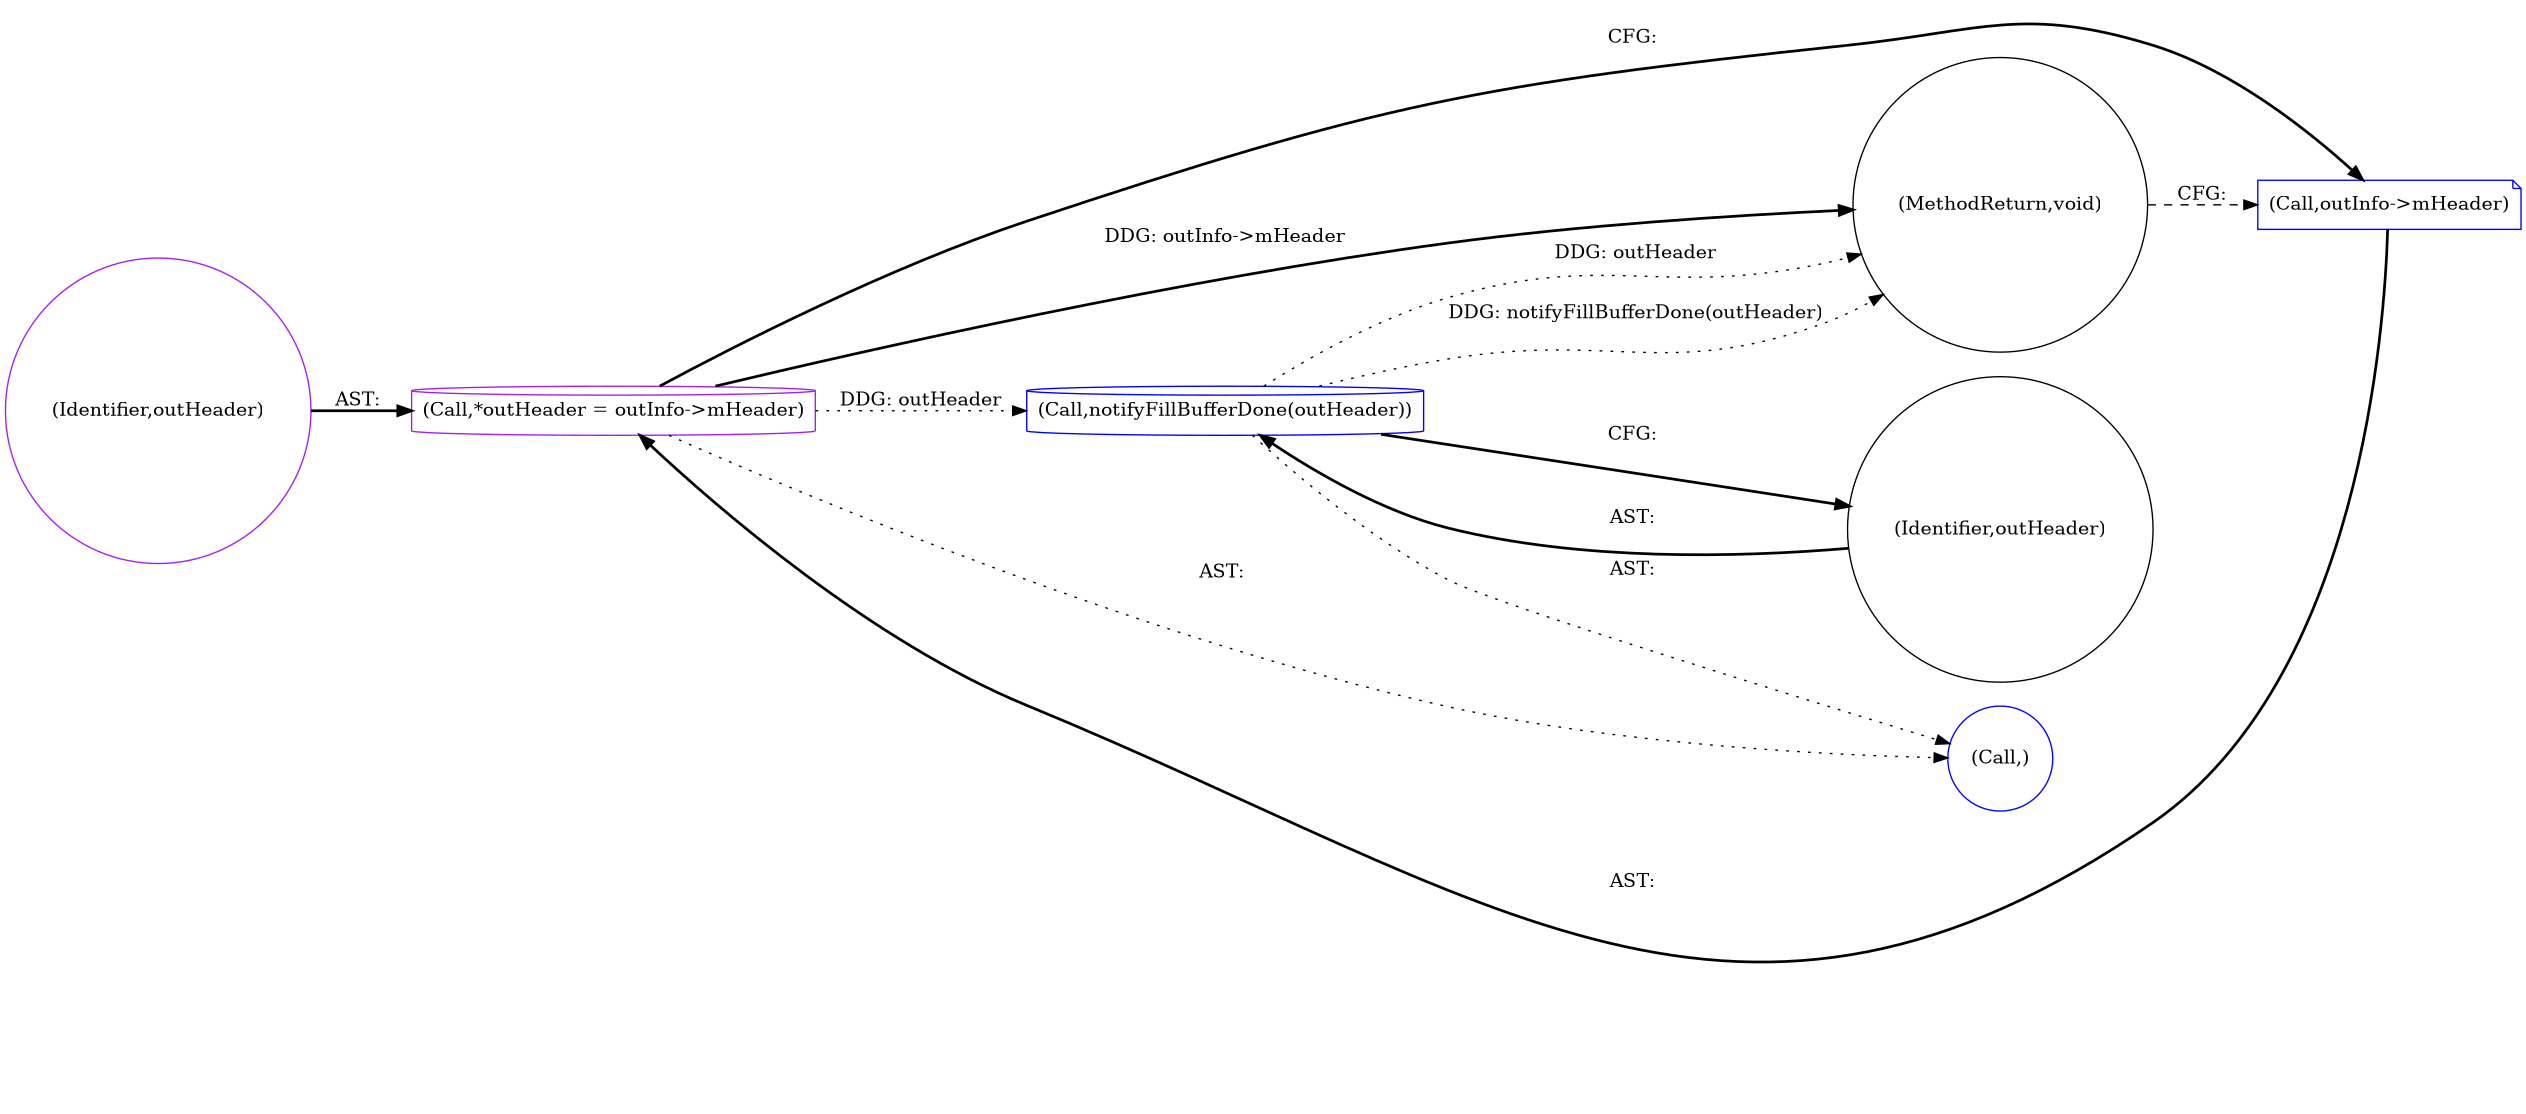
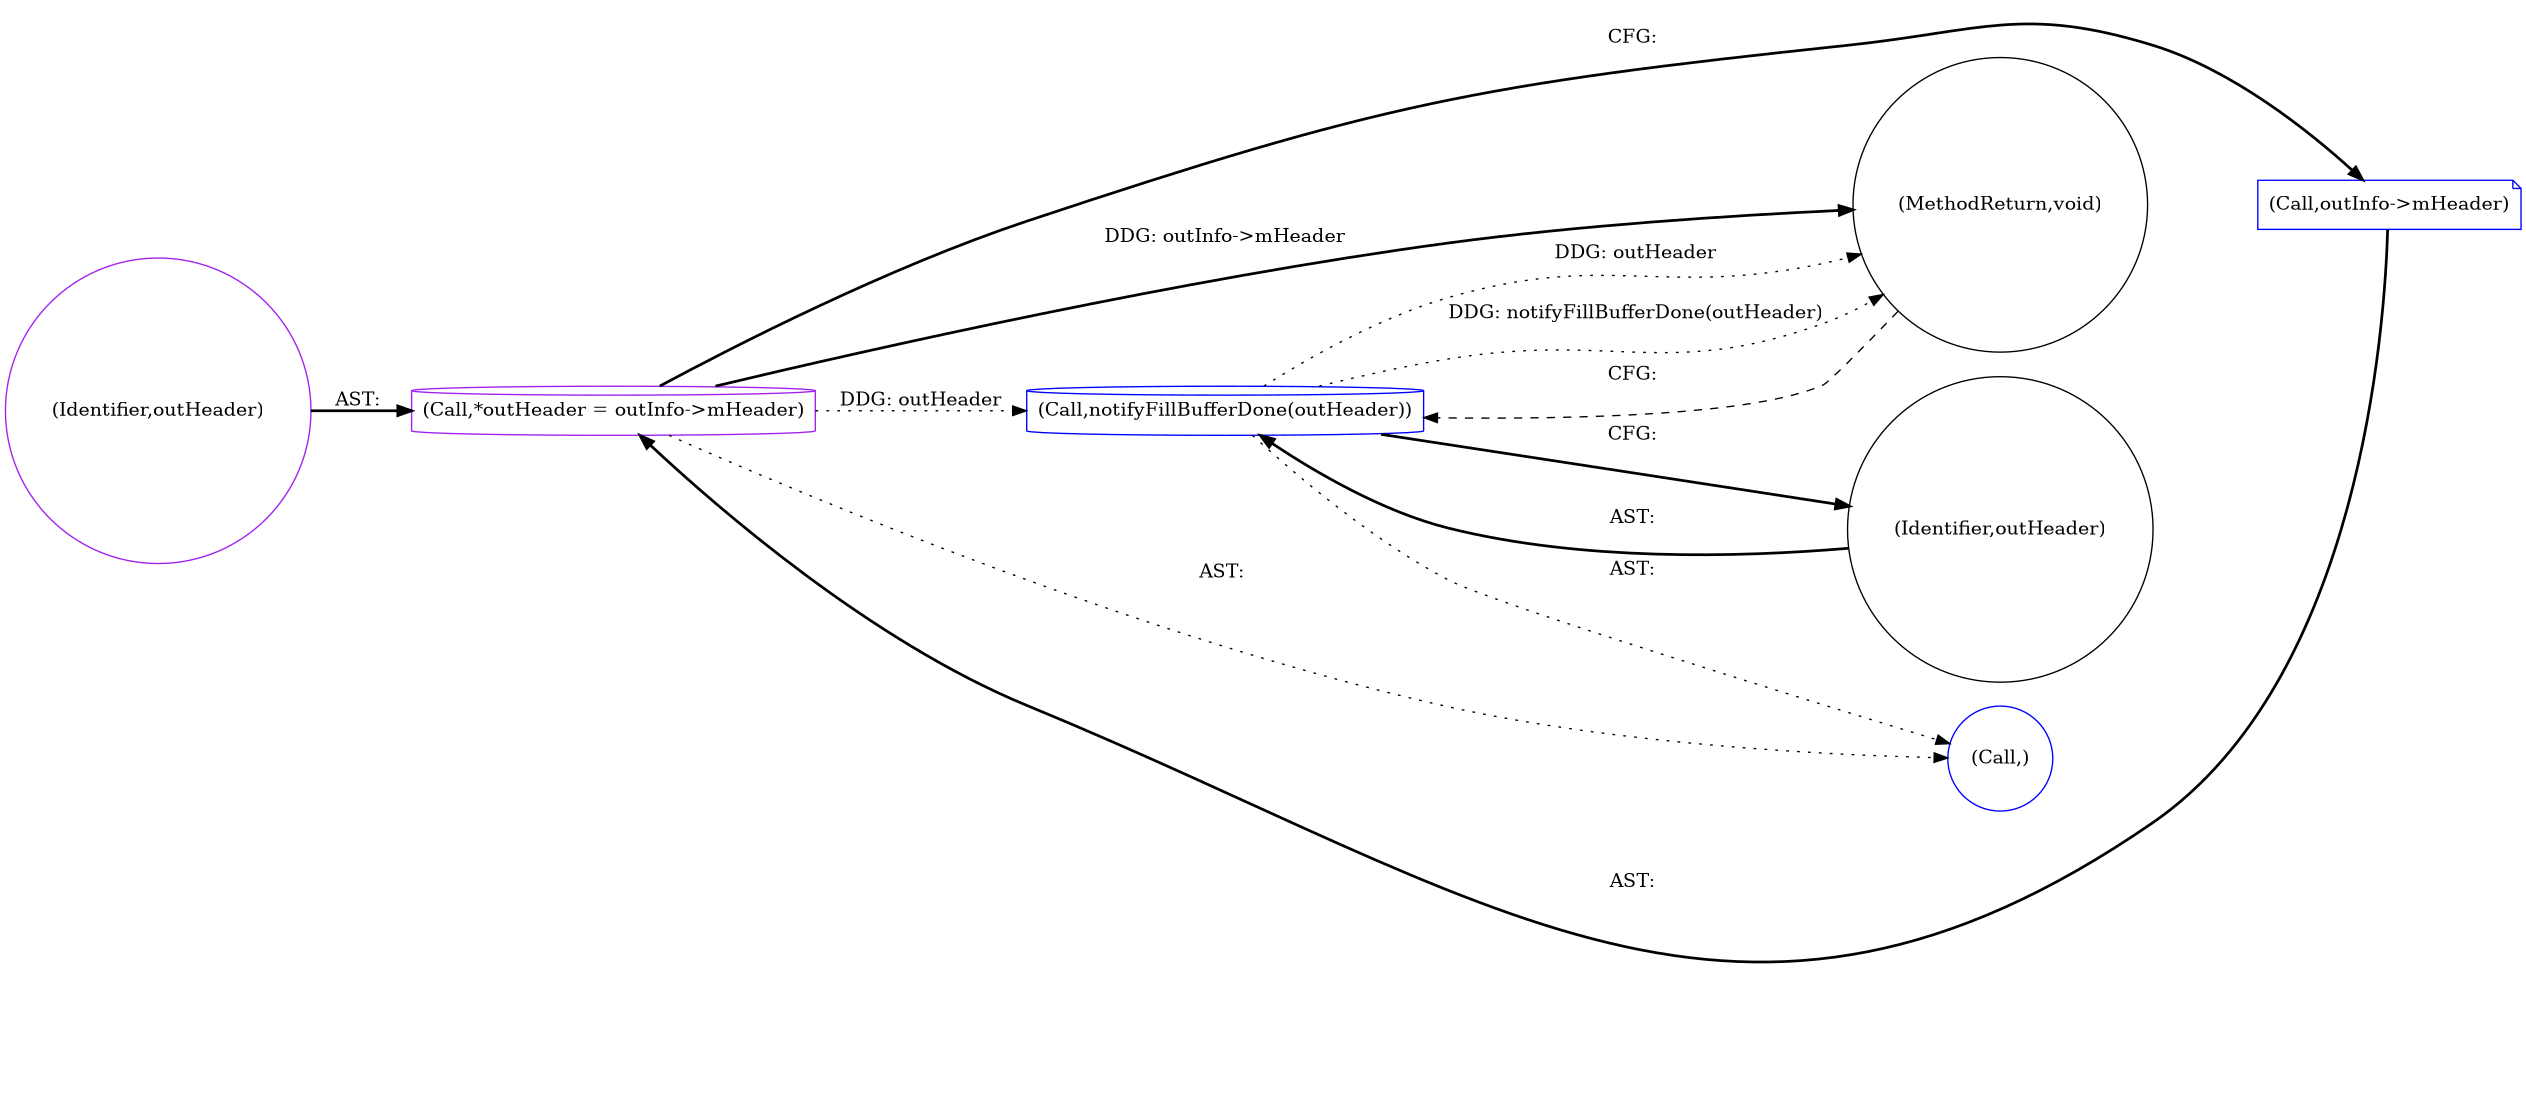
(2196, 205) -> (1684, 411)
